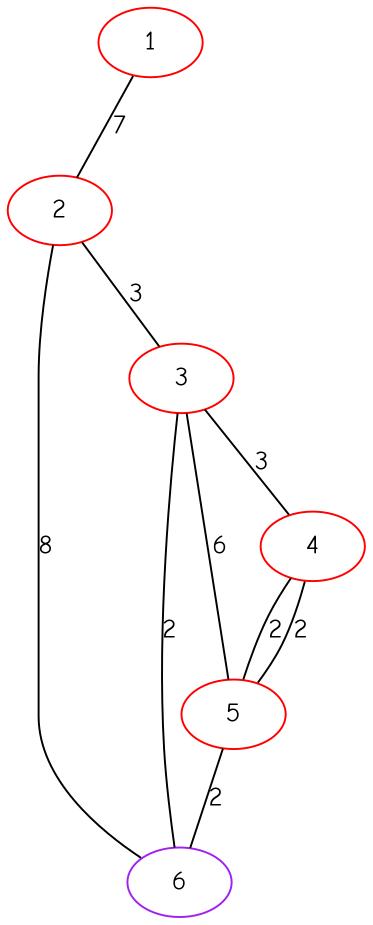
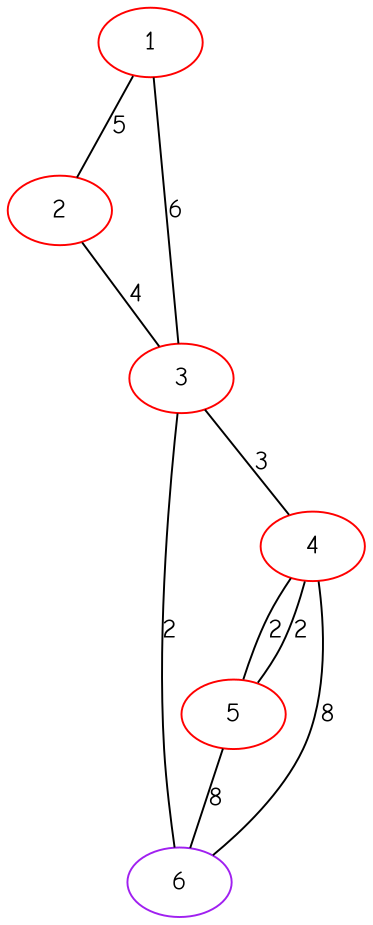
(120, 126) -> (120, 126)
(136, 294) -> (136, 294)
(208, 546) -> (166, 210)
(39, 571) -> (309, 735)
(216, 798) -> (216, 798)
